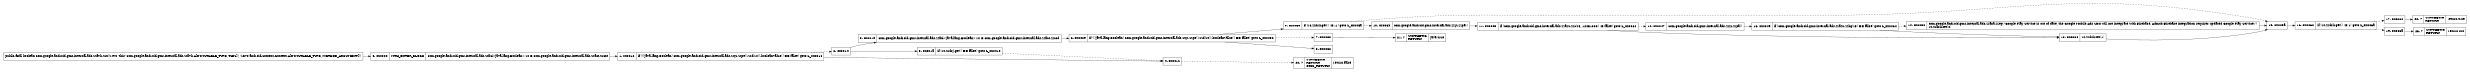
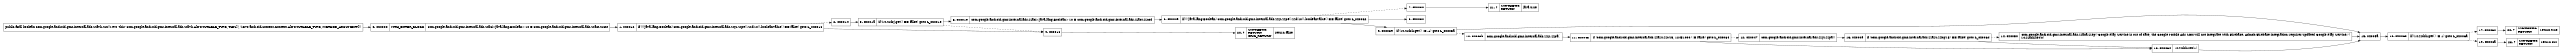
(1809, 15) -> (1908, 26)
(862, 45) -> (946, 21)
(1236, 62) -> (1147, 33)
